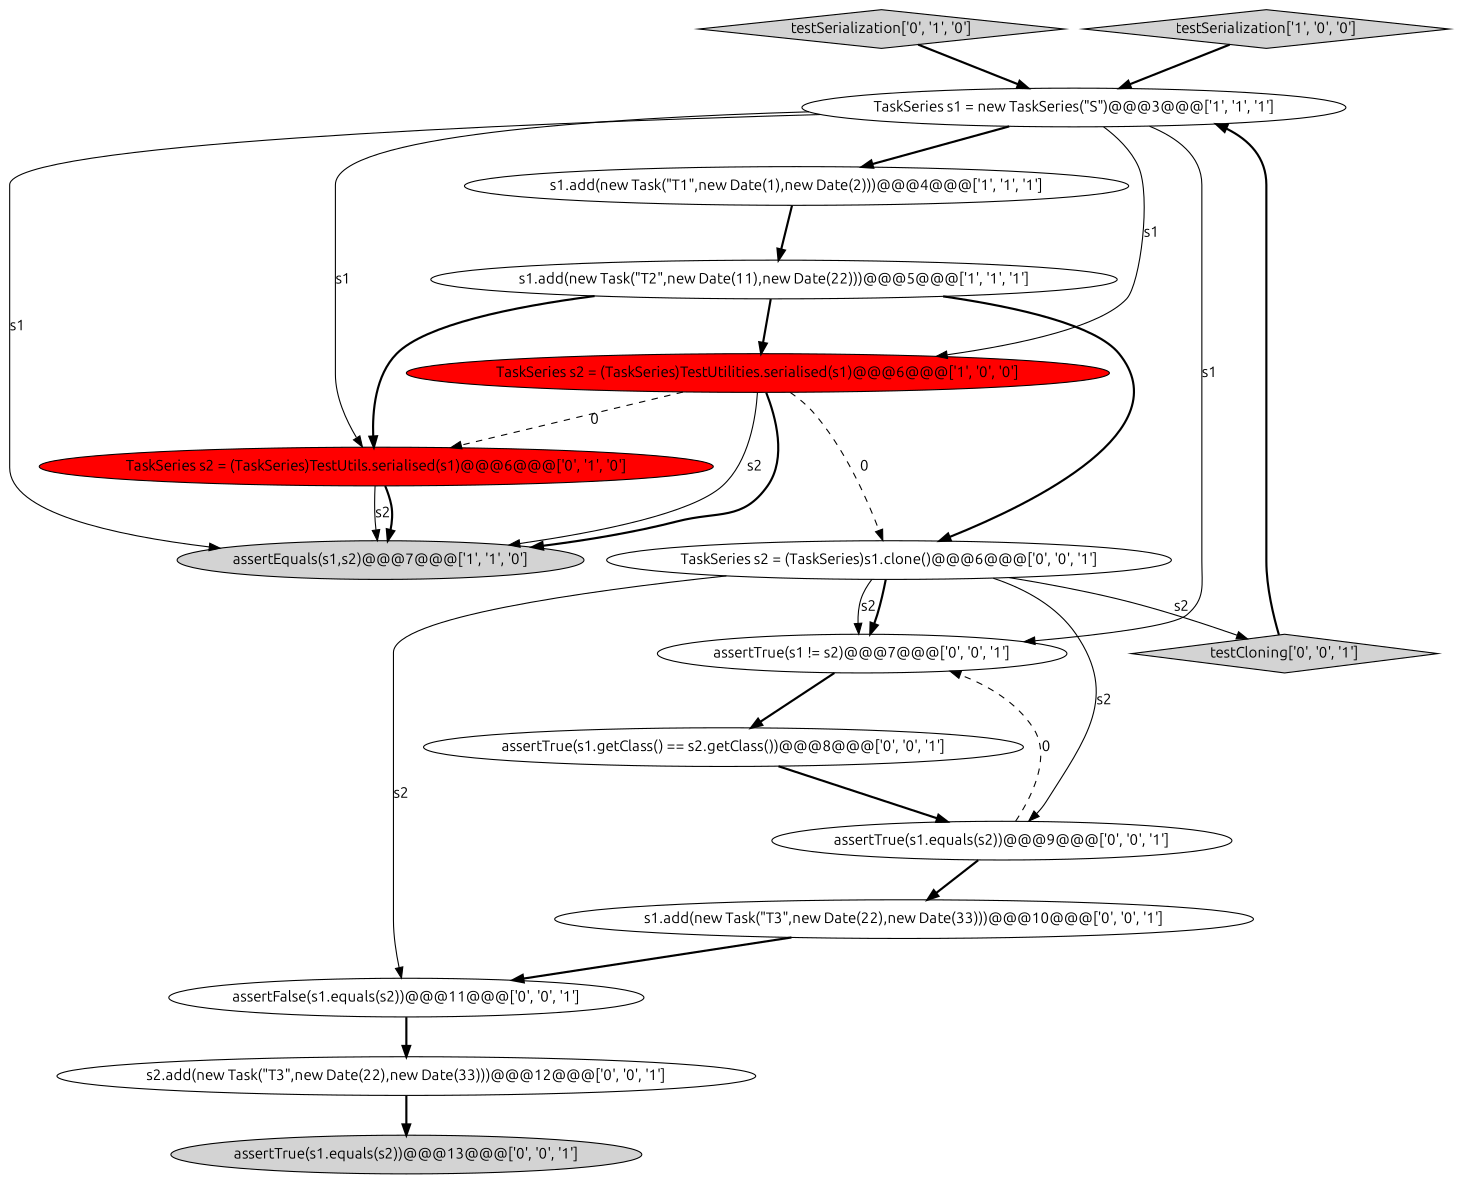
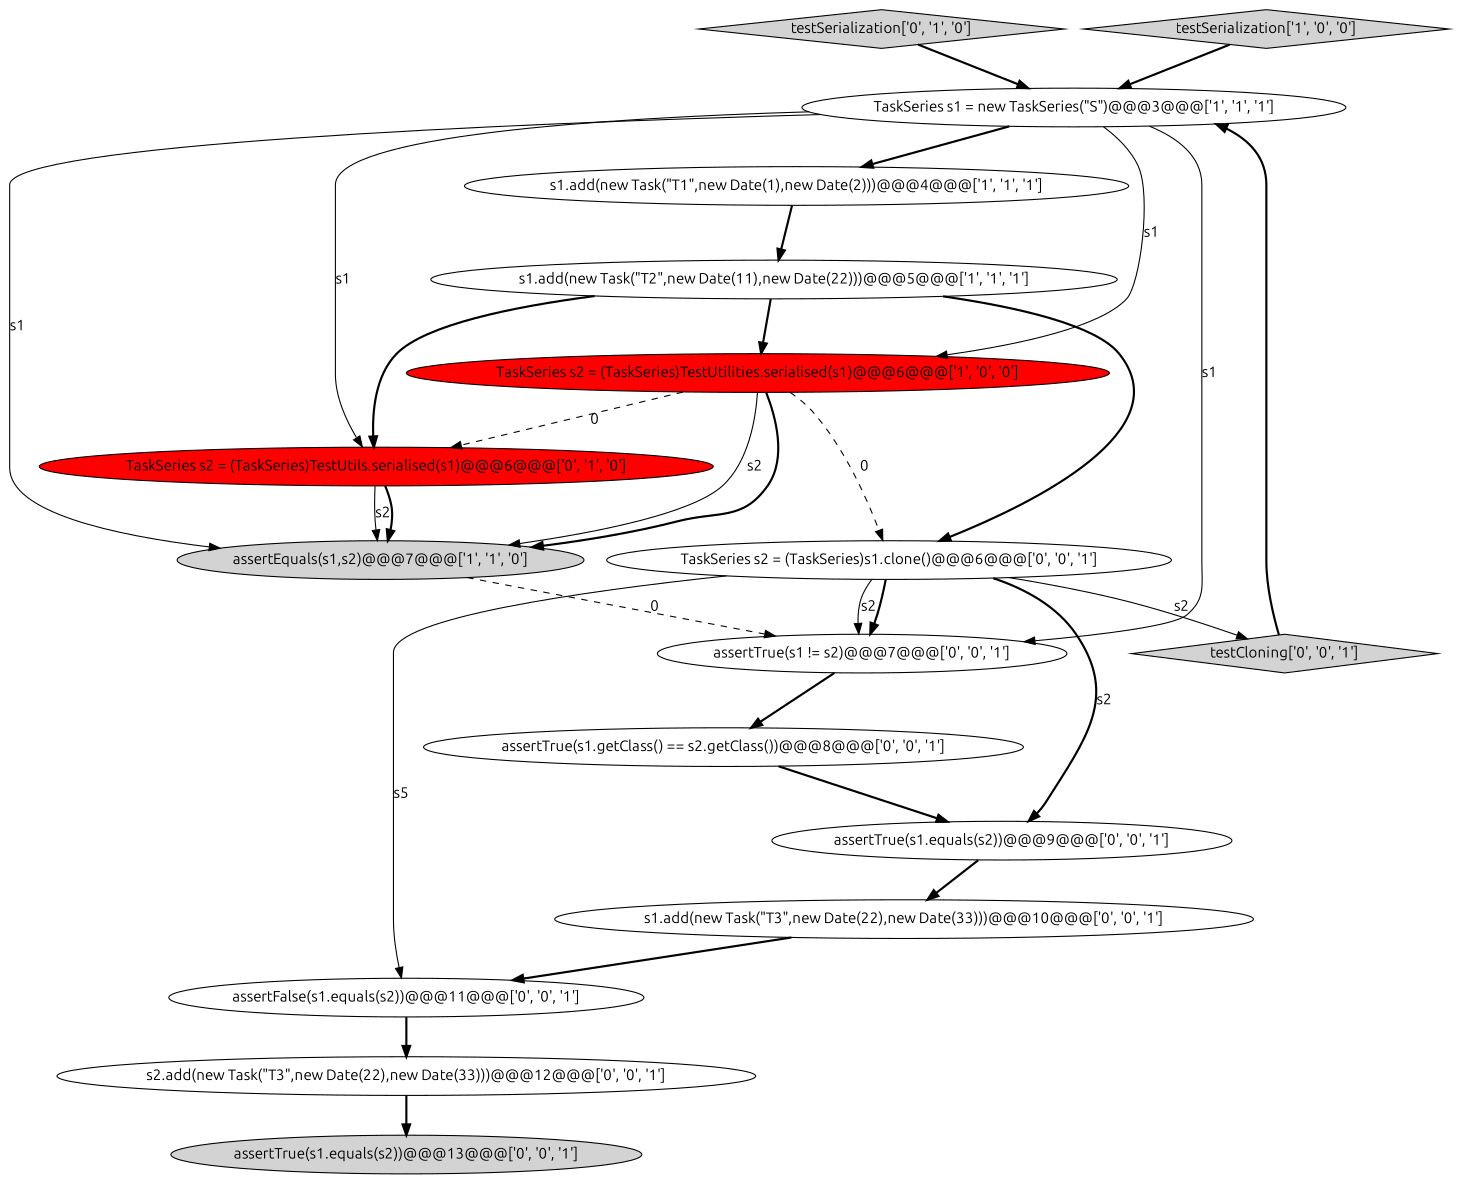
(1095, 679) -> (1095, 679)
(1035, 732) -> (616, 606)
(402, 794) -> (402, 794)
